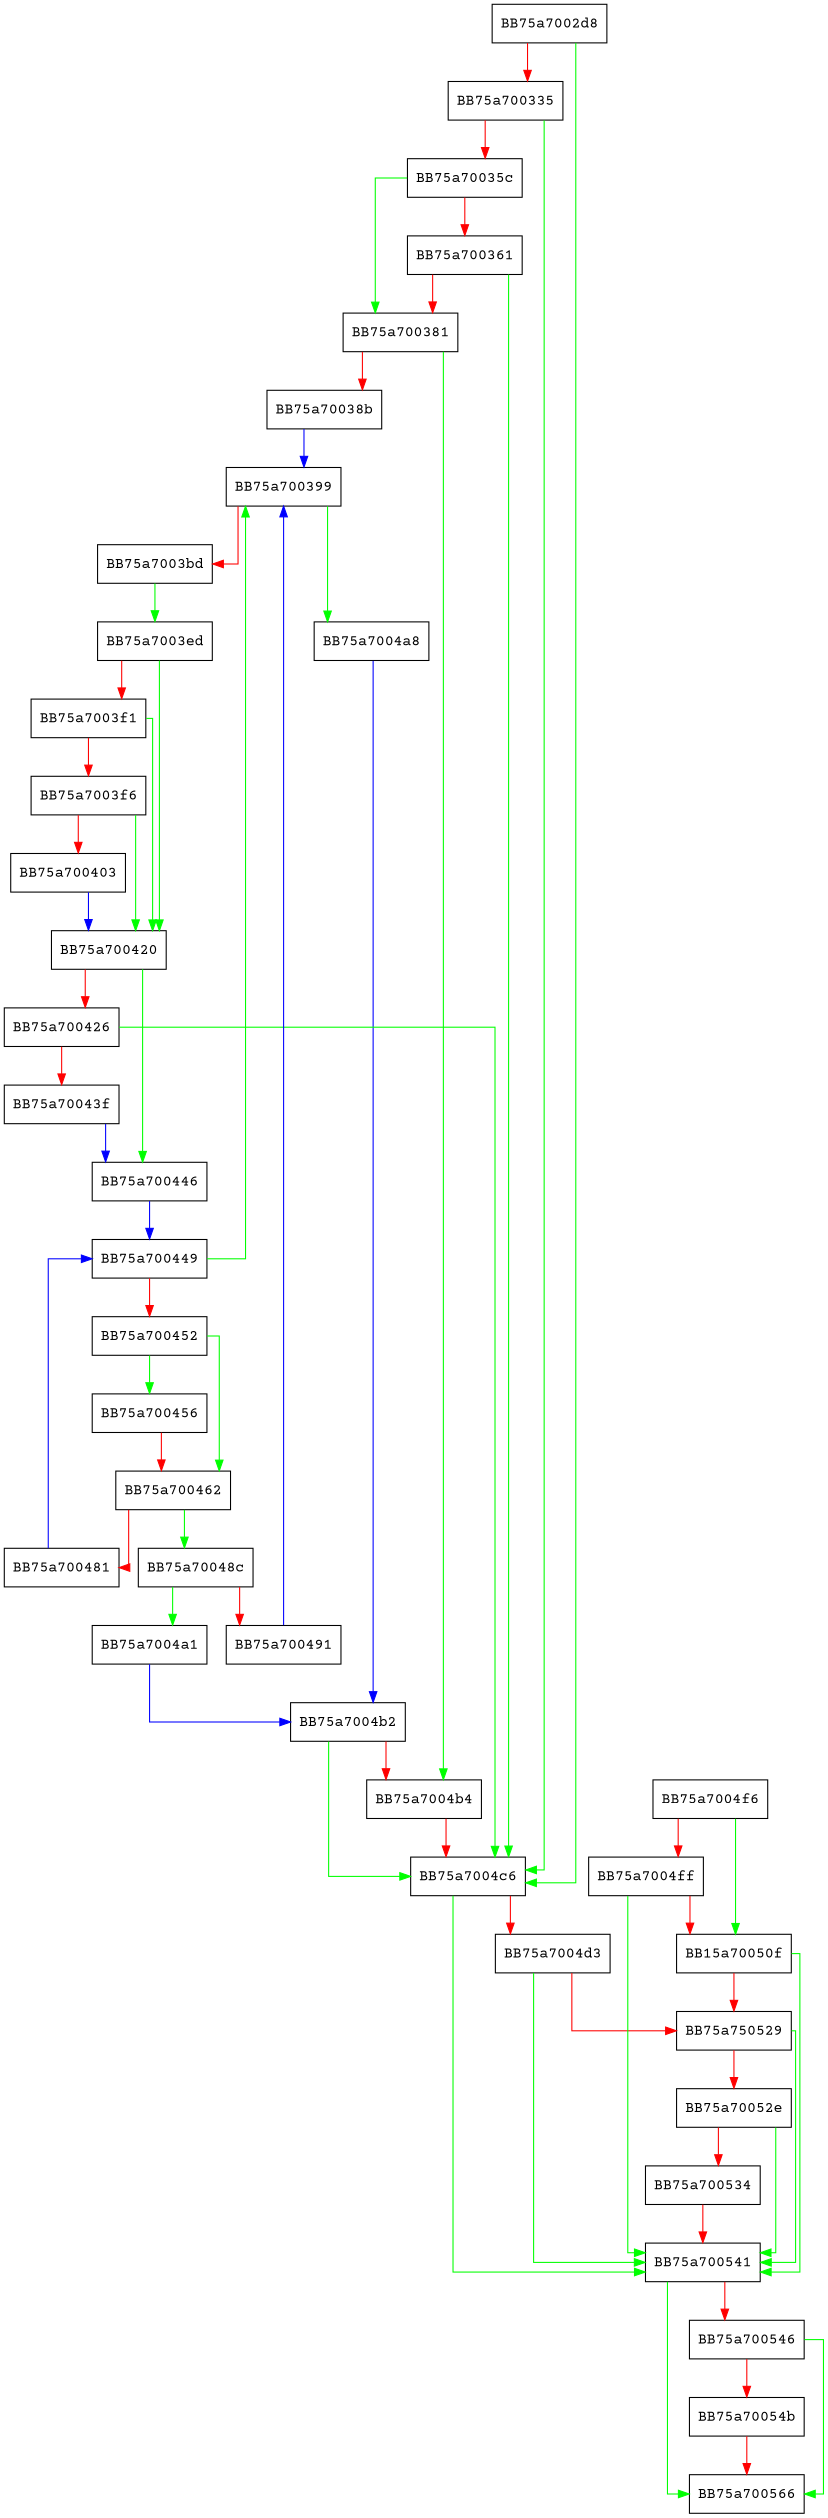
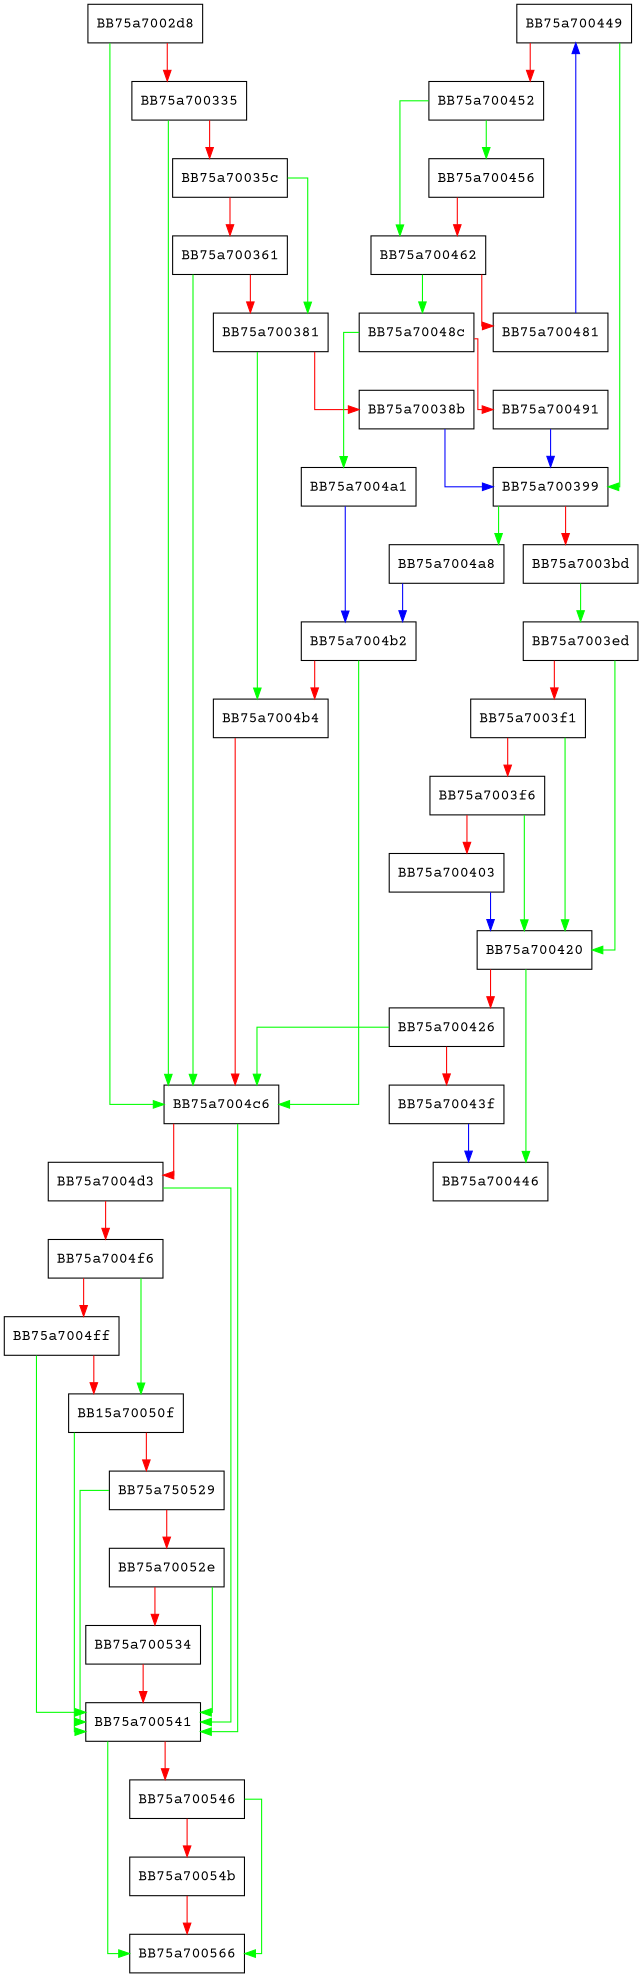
(150, 1215) -> none
(590, 2031) -> (106, 1215)
